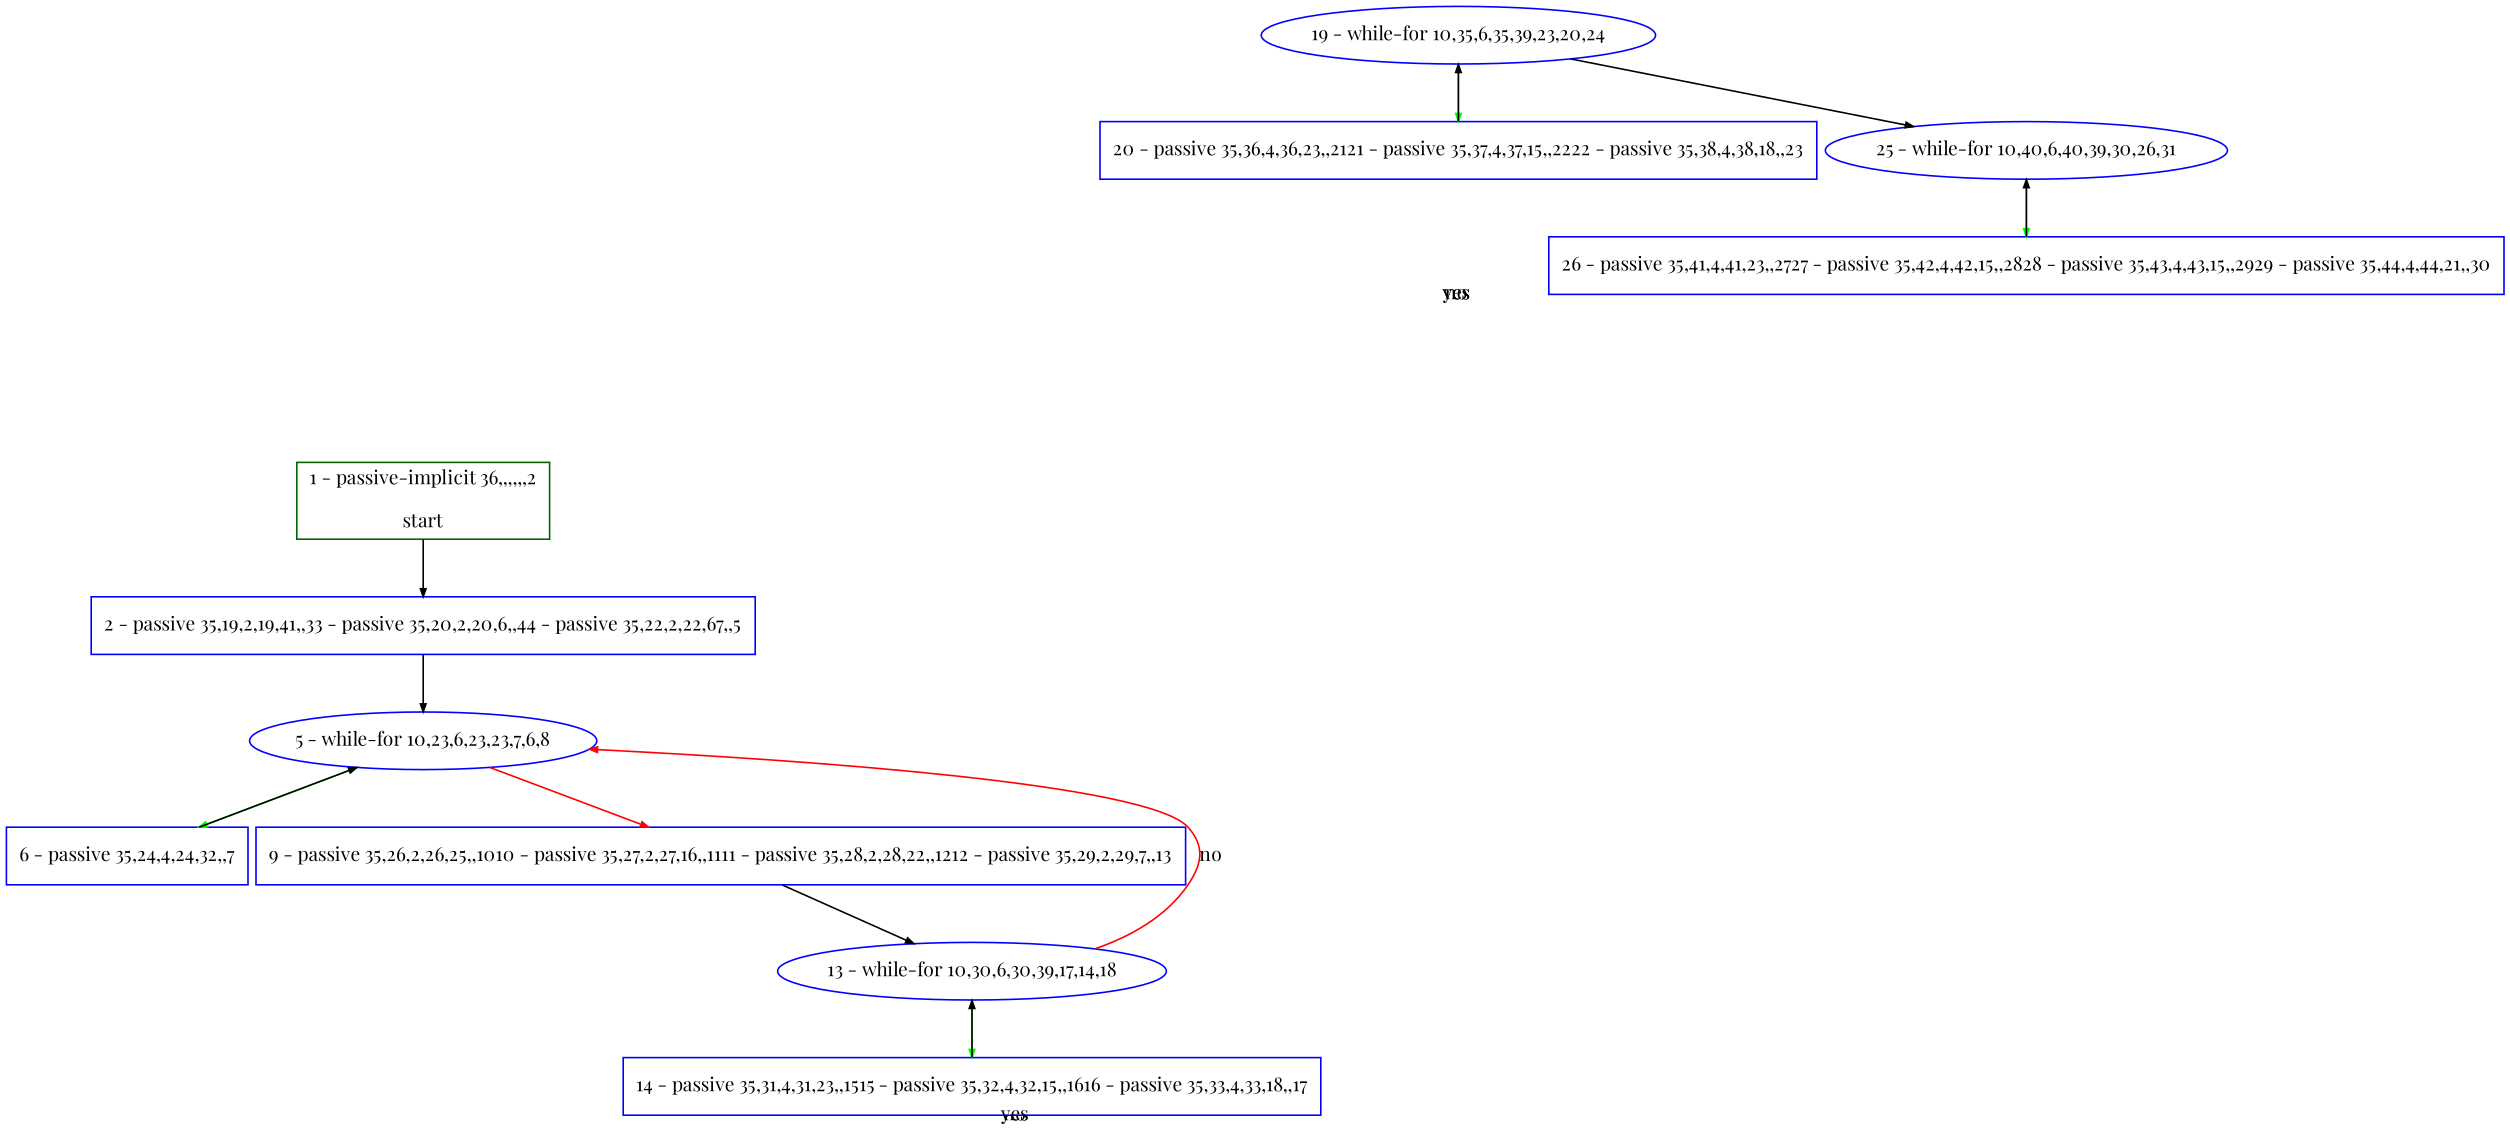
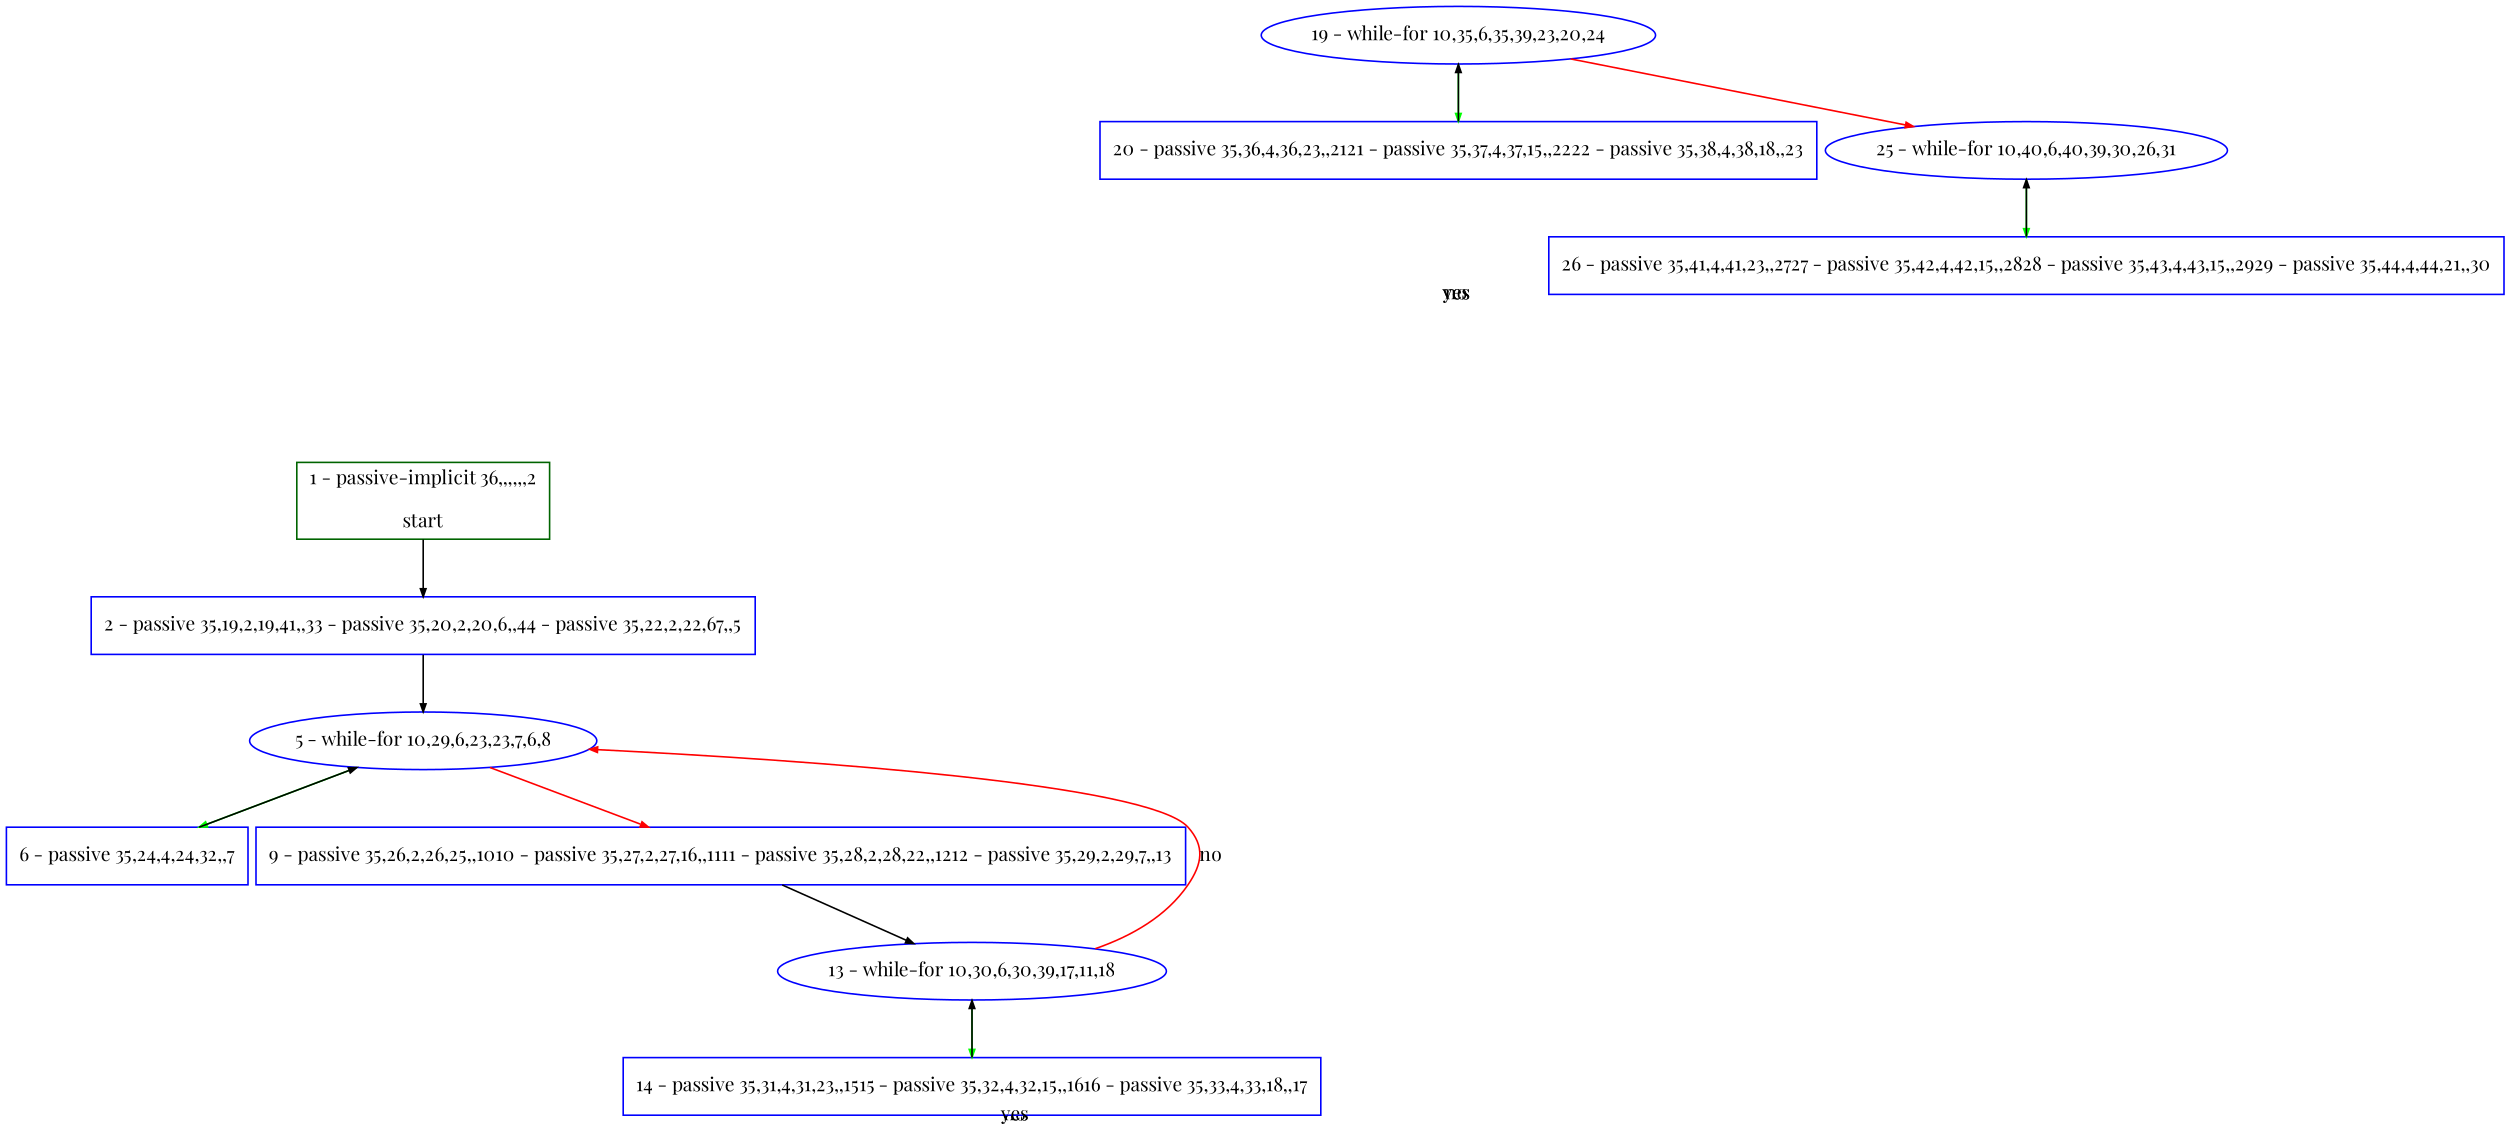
(1738, 92) -> (1738, 92)
(423, 741) -> (423, 741)
(972, 971) -> (972, 971)
